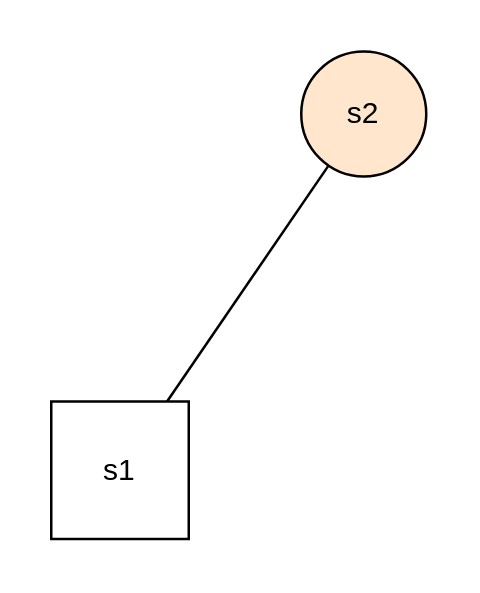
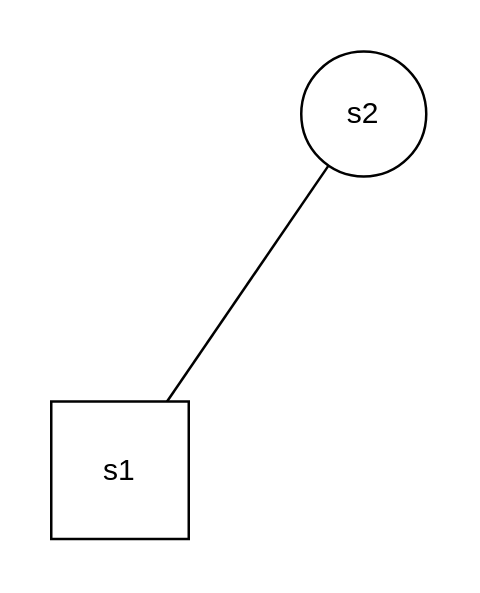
(364, 114) -> (364, 114)
